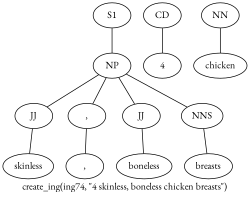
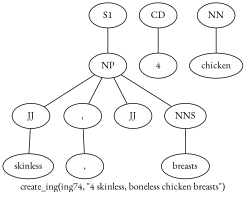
(144, 166) -> none
